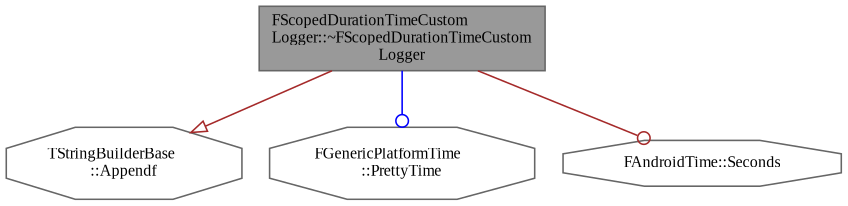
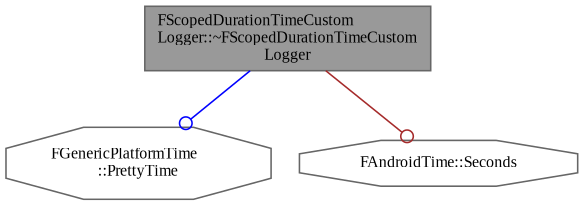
(124, 163) -> none
